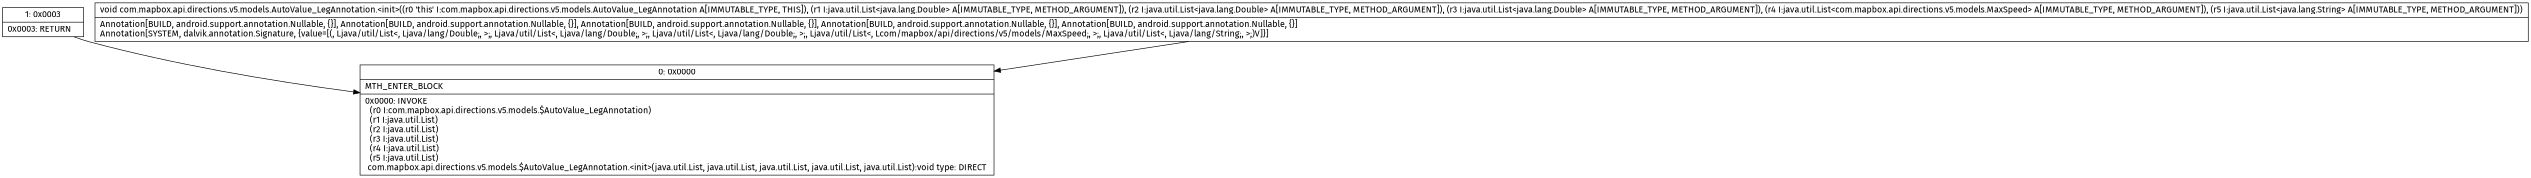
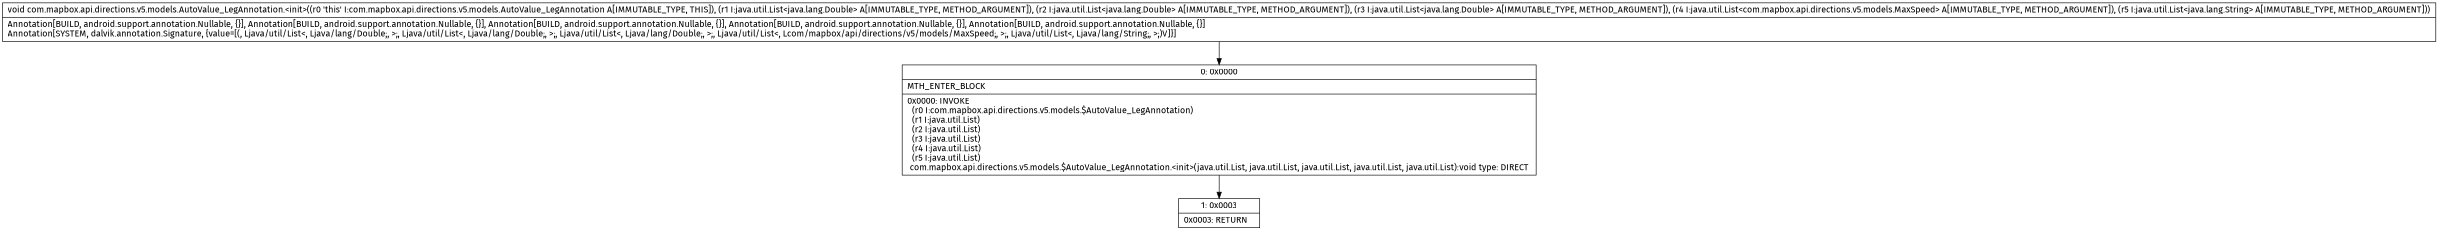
(213, 69) -> (1219, 184)
